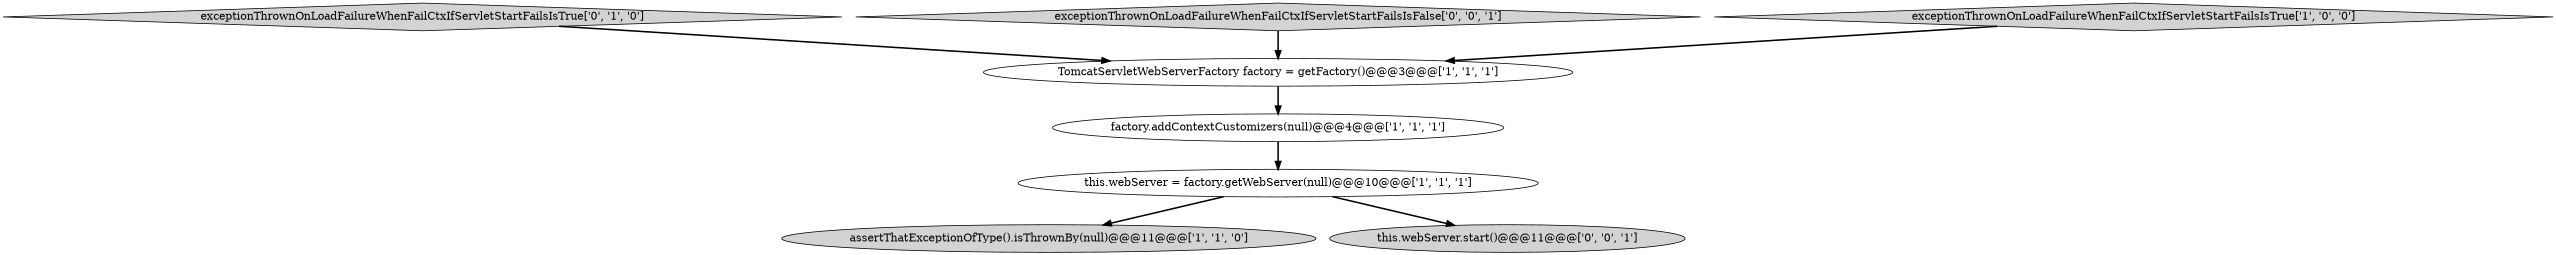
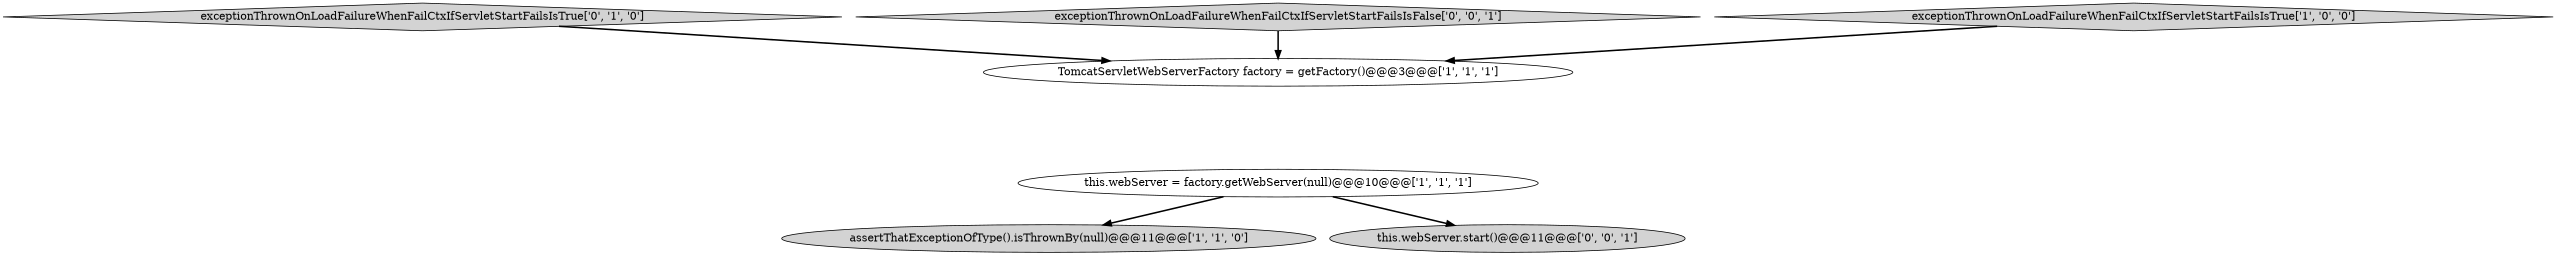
(1278, 128) -> none
